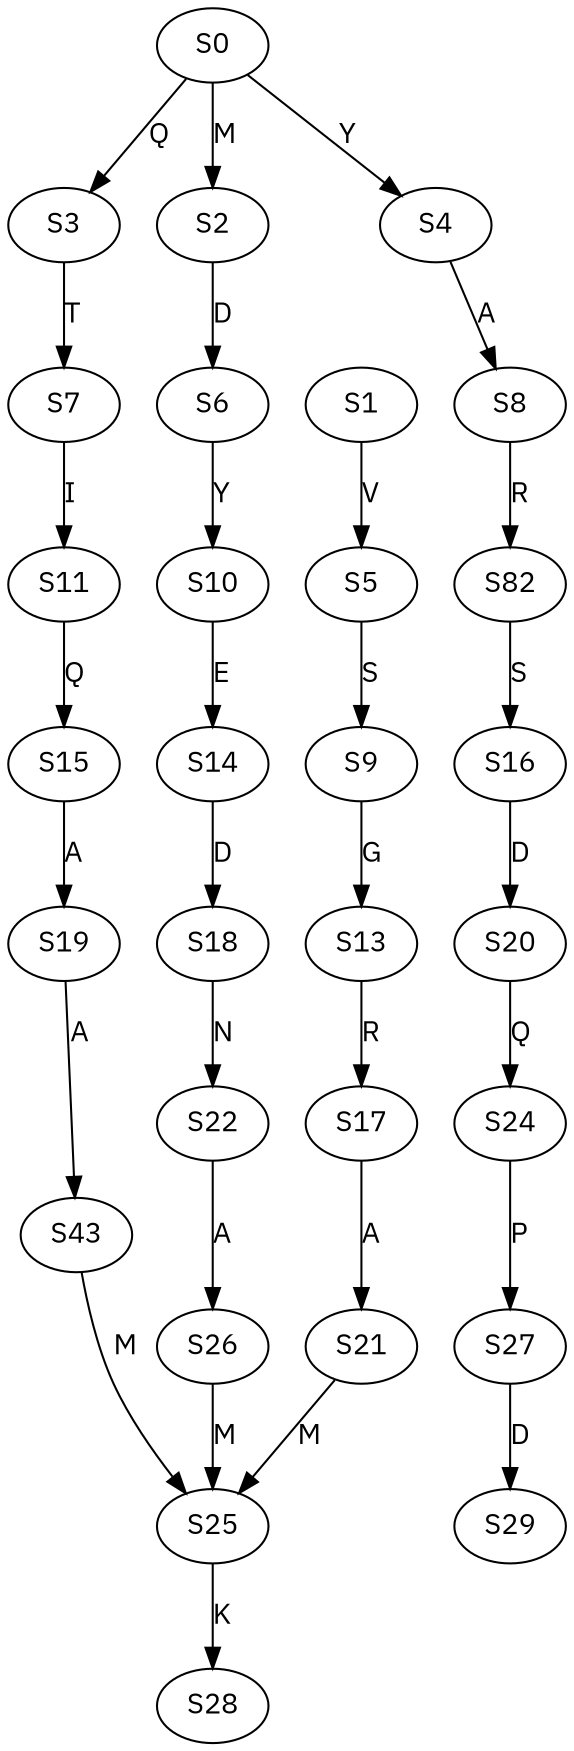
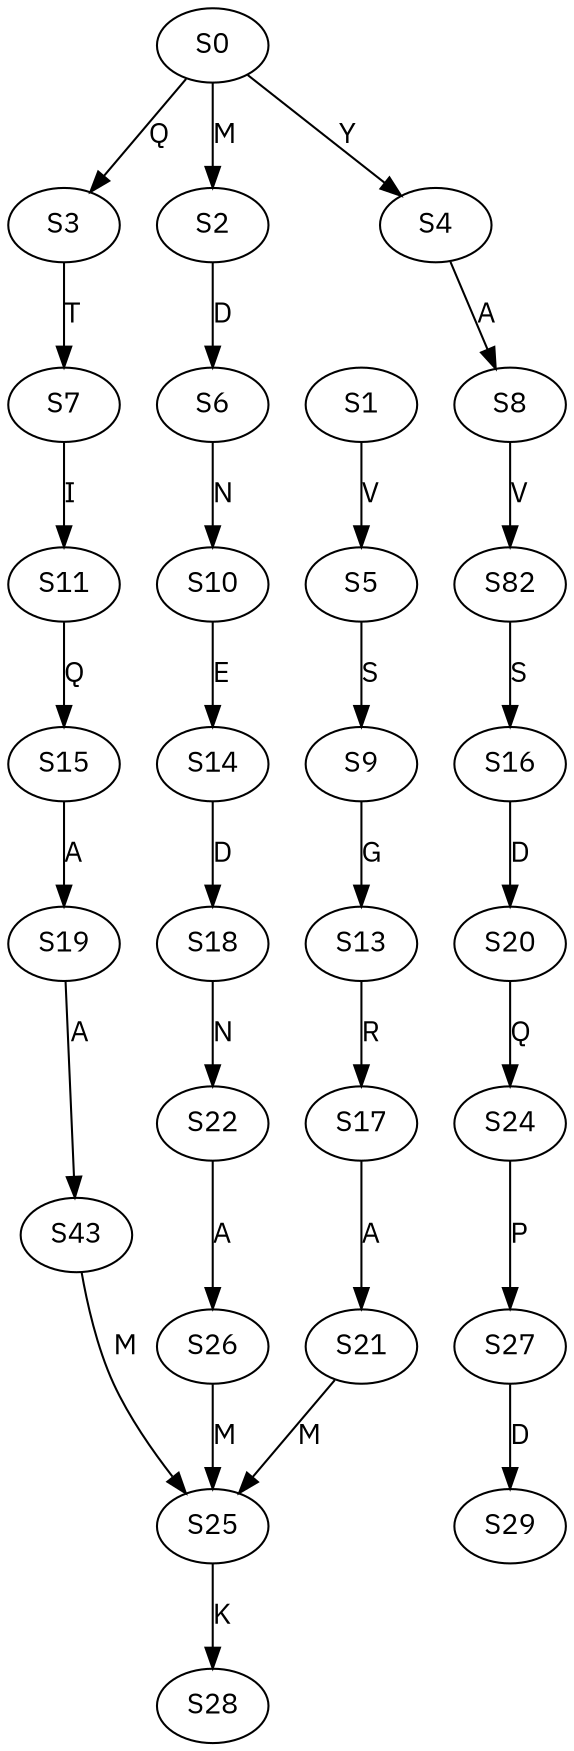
(222, 495) -> (223, 495)
(520, 495) -> (519, 495)
